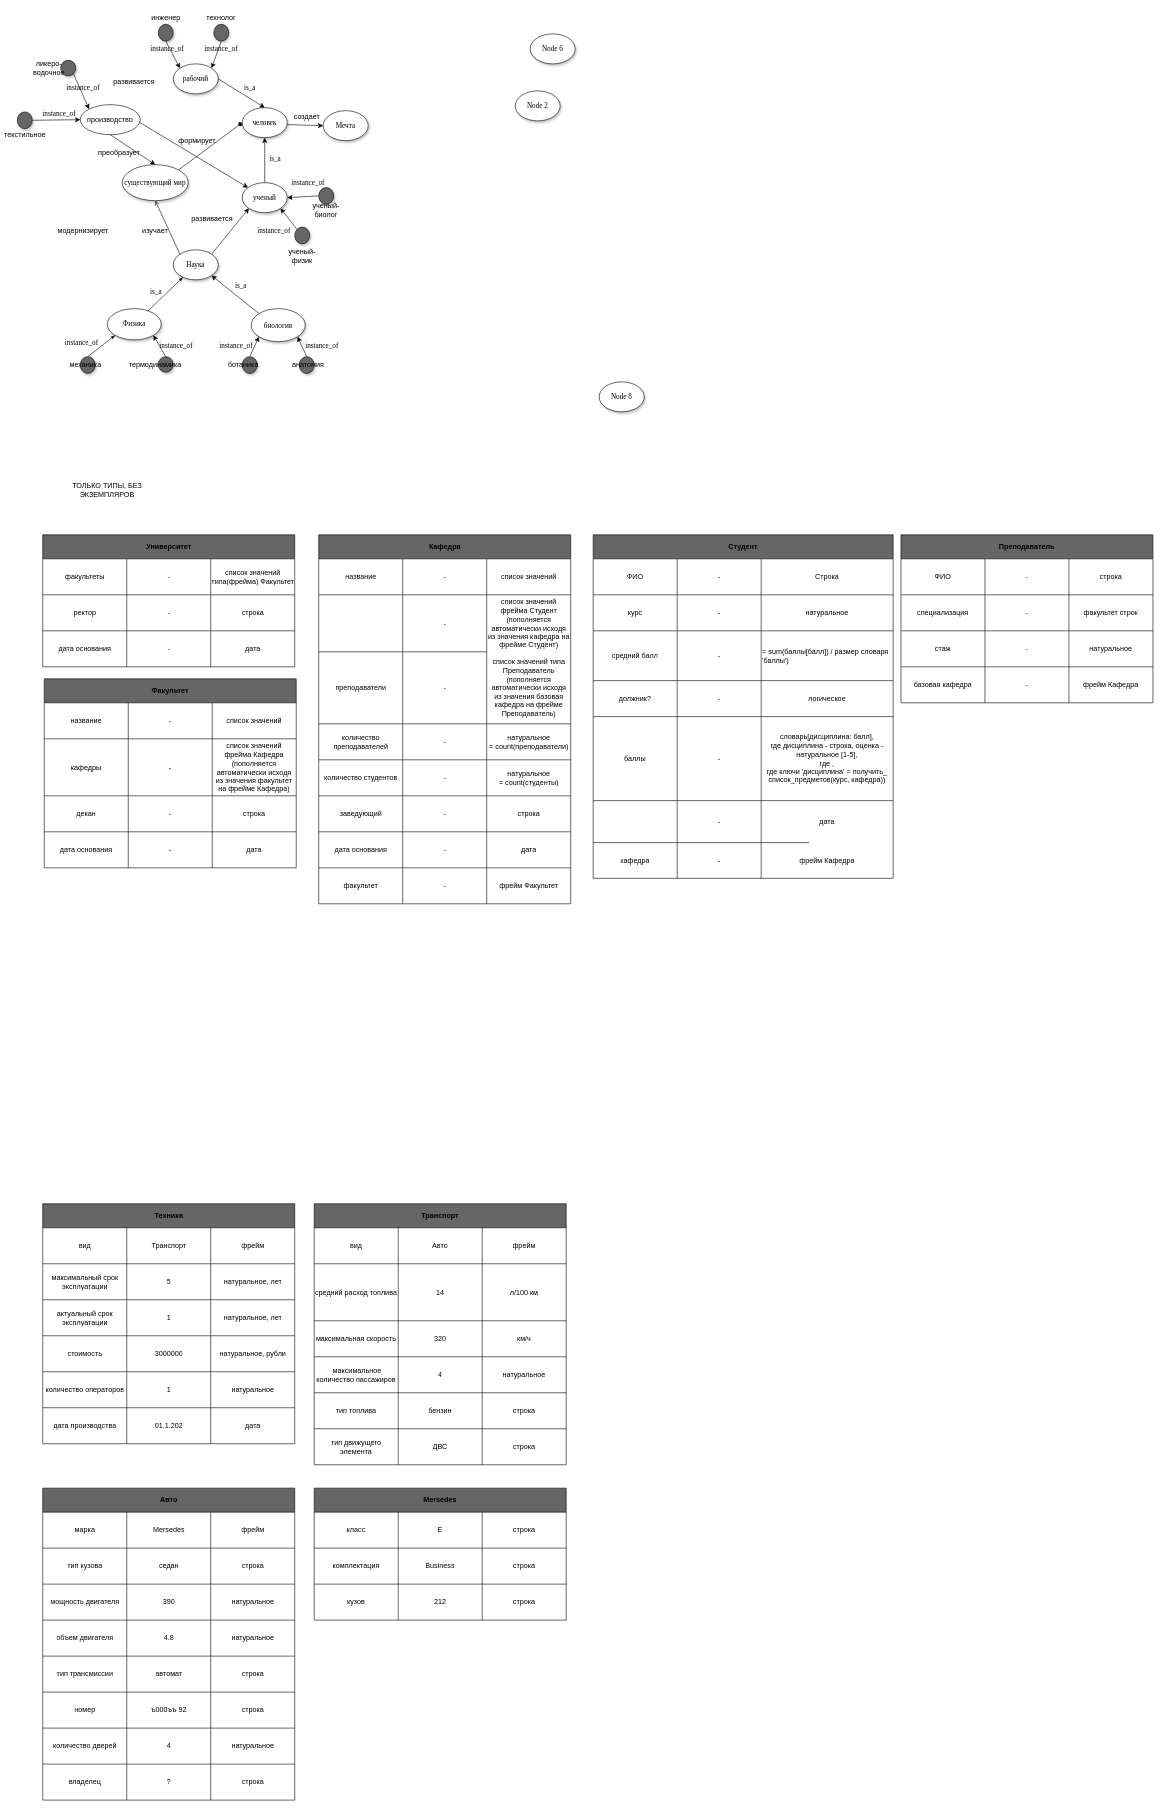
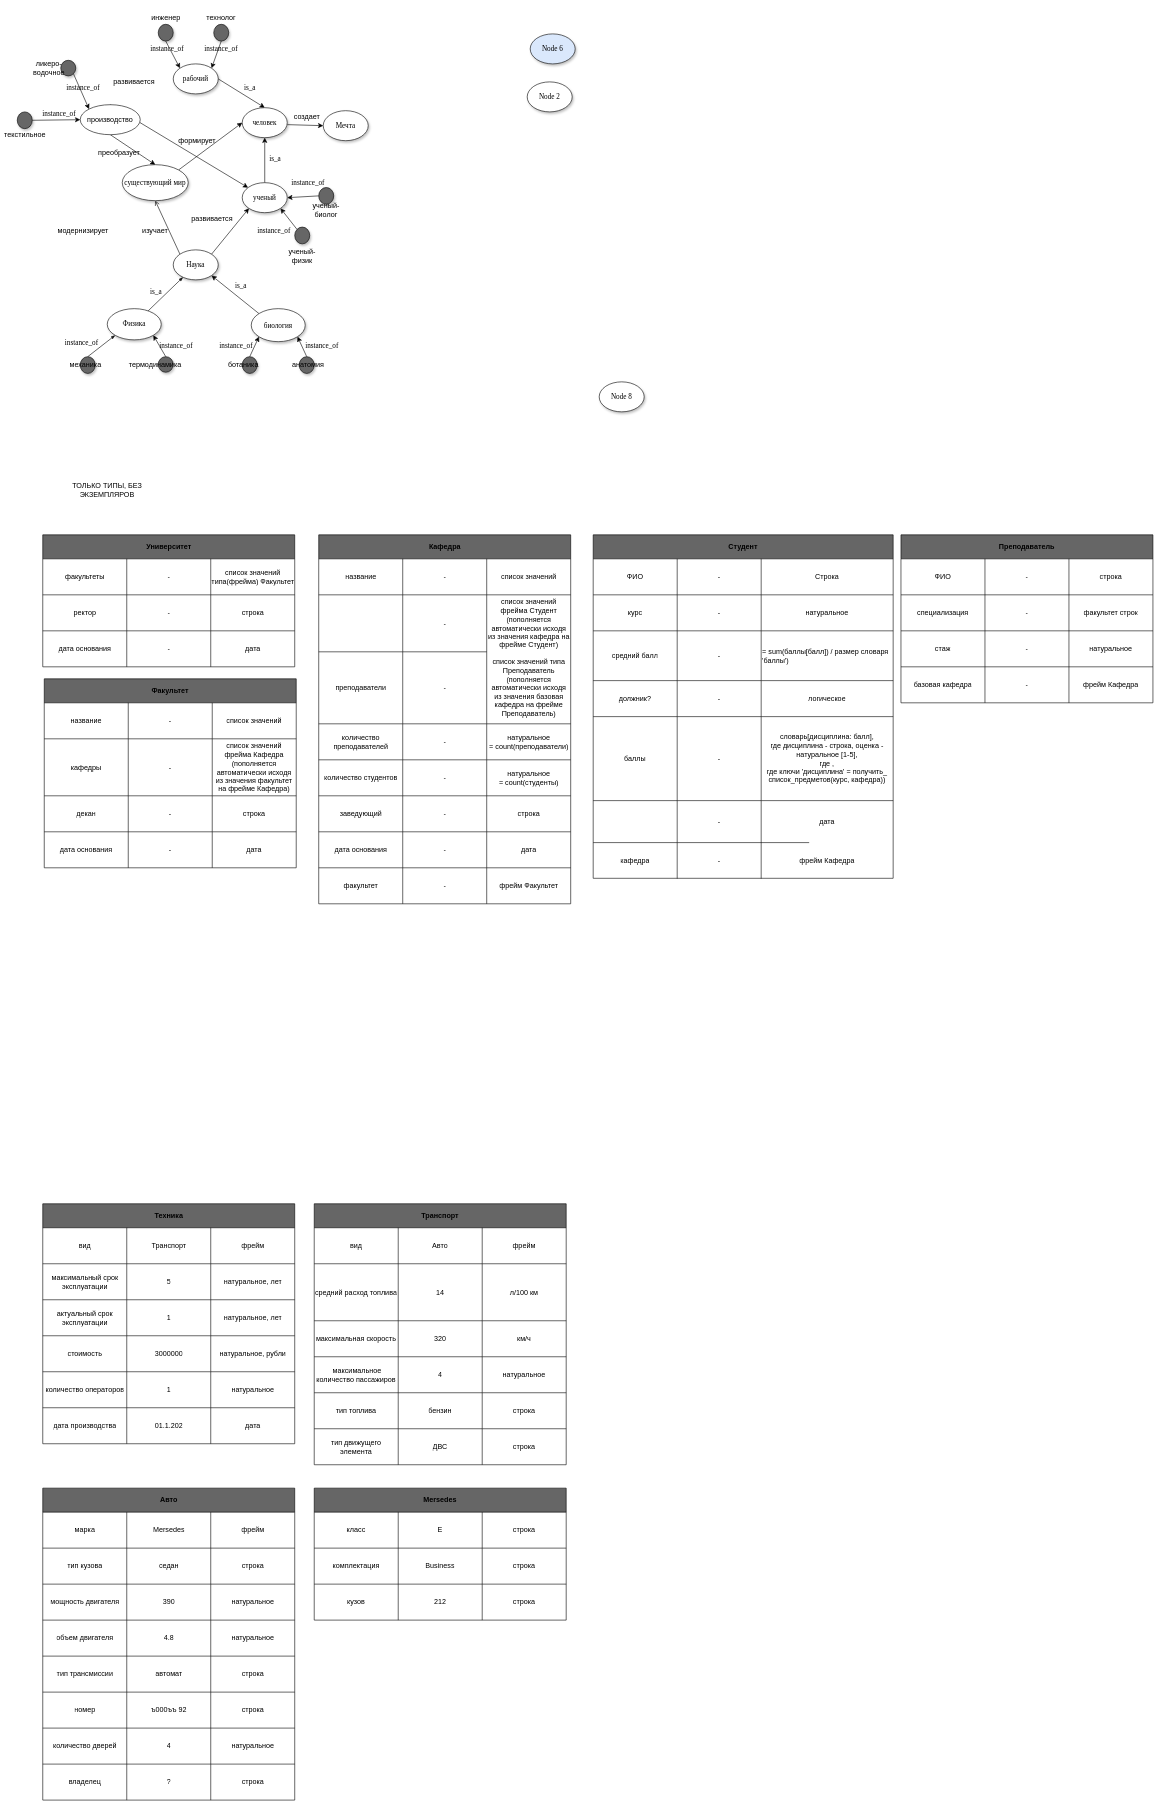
(553, 49) -> (553, 49)
(538, 106) -> (550, 97)
(238, 126) -> (237, 126)
